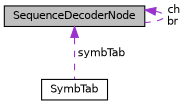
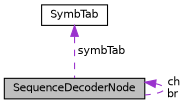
(75, 58) -> (75, 57)
